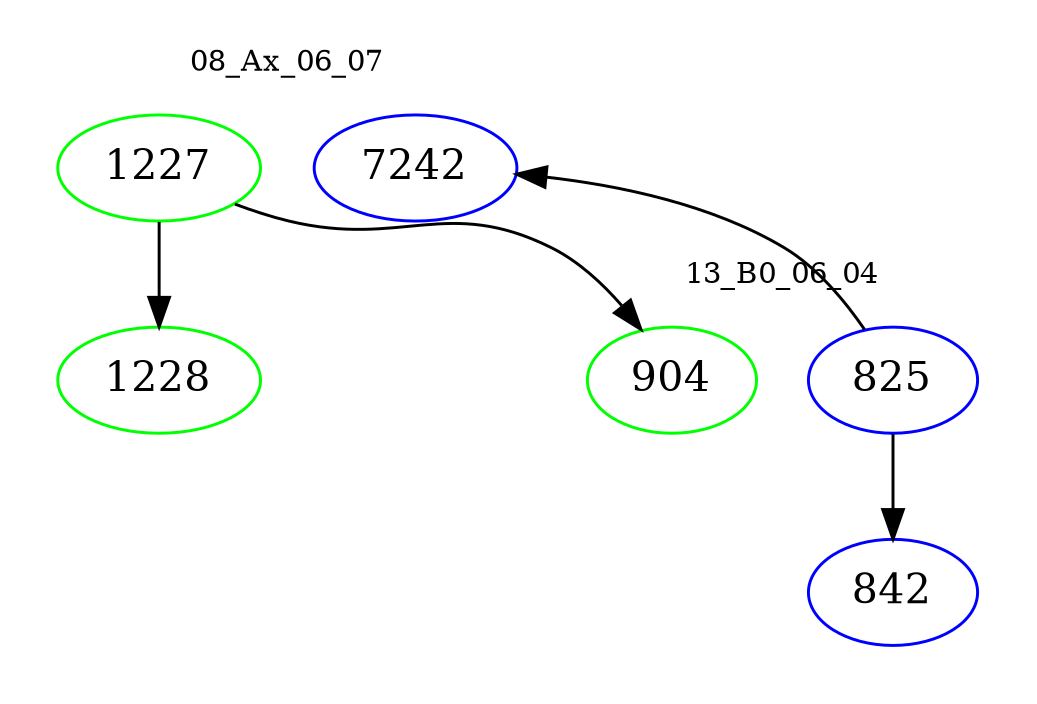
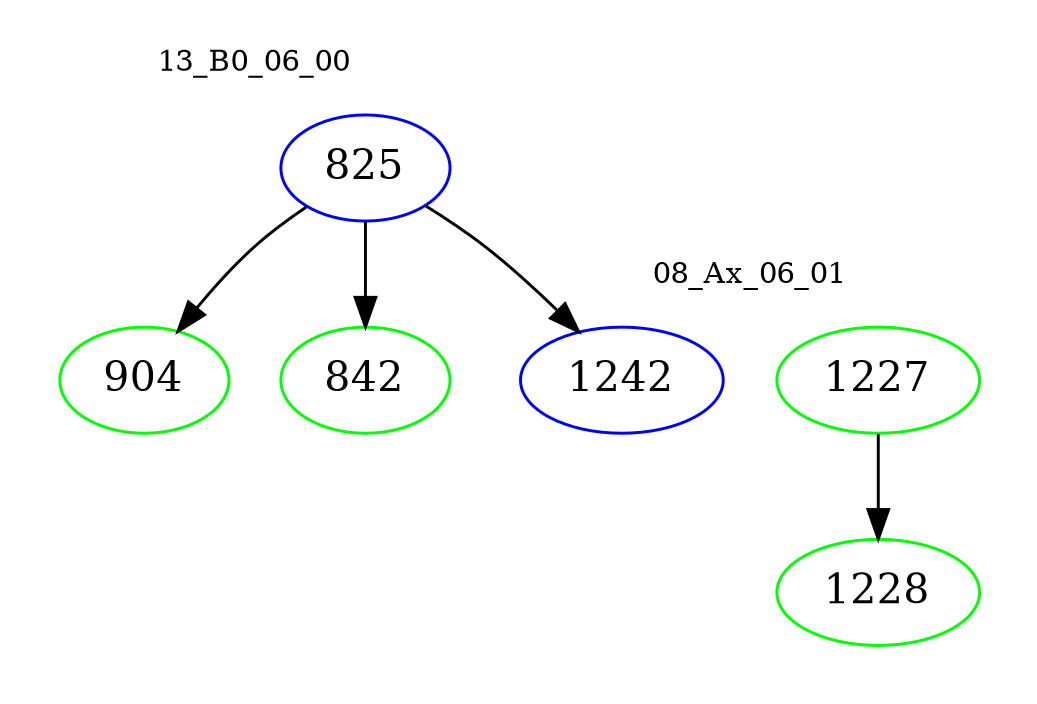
(287, 63) -> (750, 276)
(416, 168) -> (622, 380)
(439, 224) -> (247, 253)
(782, 276) -> (255, 63)
(893, 592) -> (365, 380)
